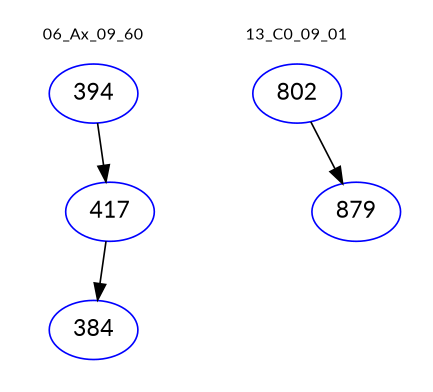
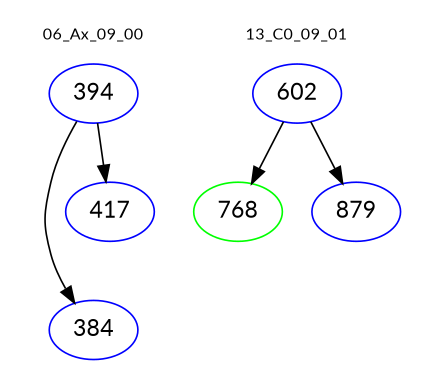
(94, 35) -> (94, 35)
(297, 94) -> (297, 94)
none -> (238, 212)
(103, 262) -> (46, 204)
